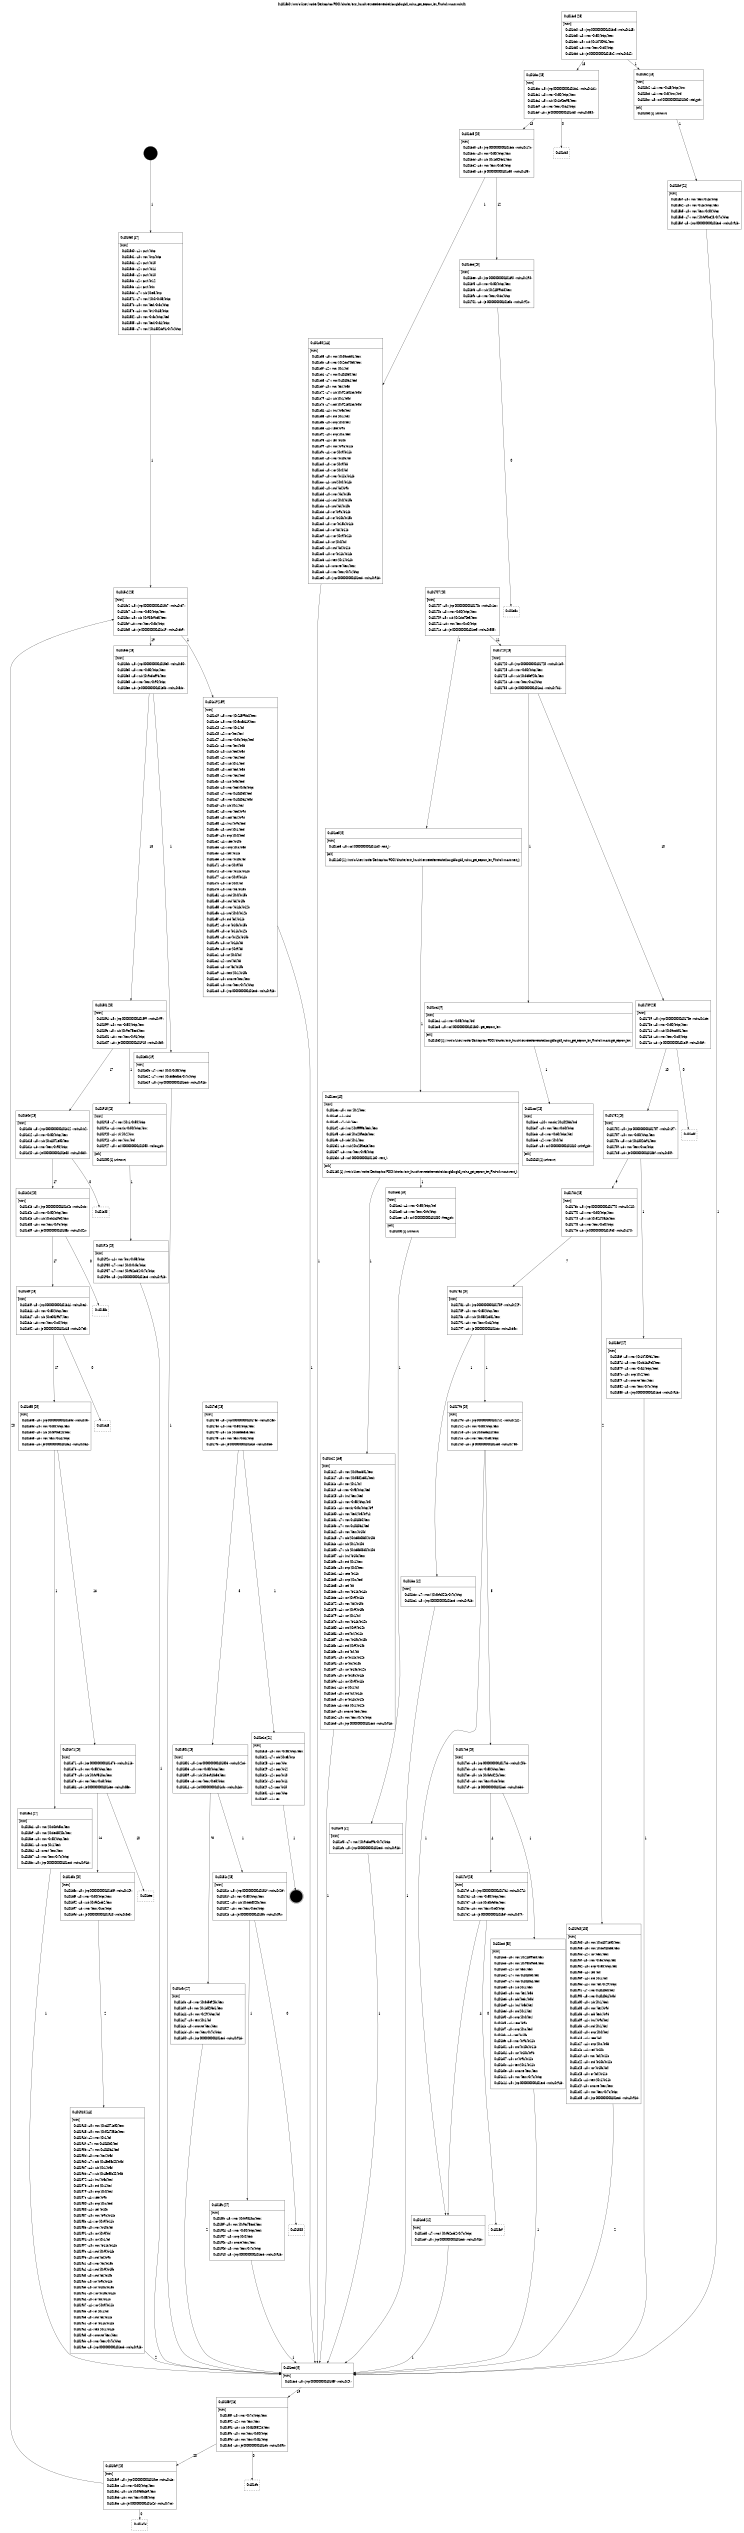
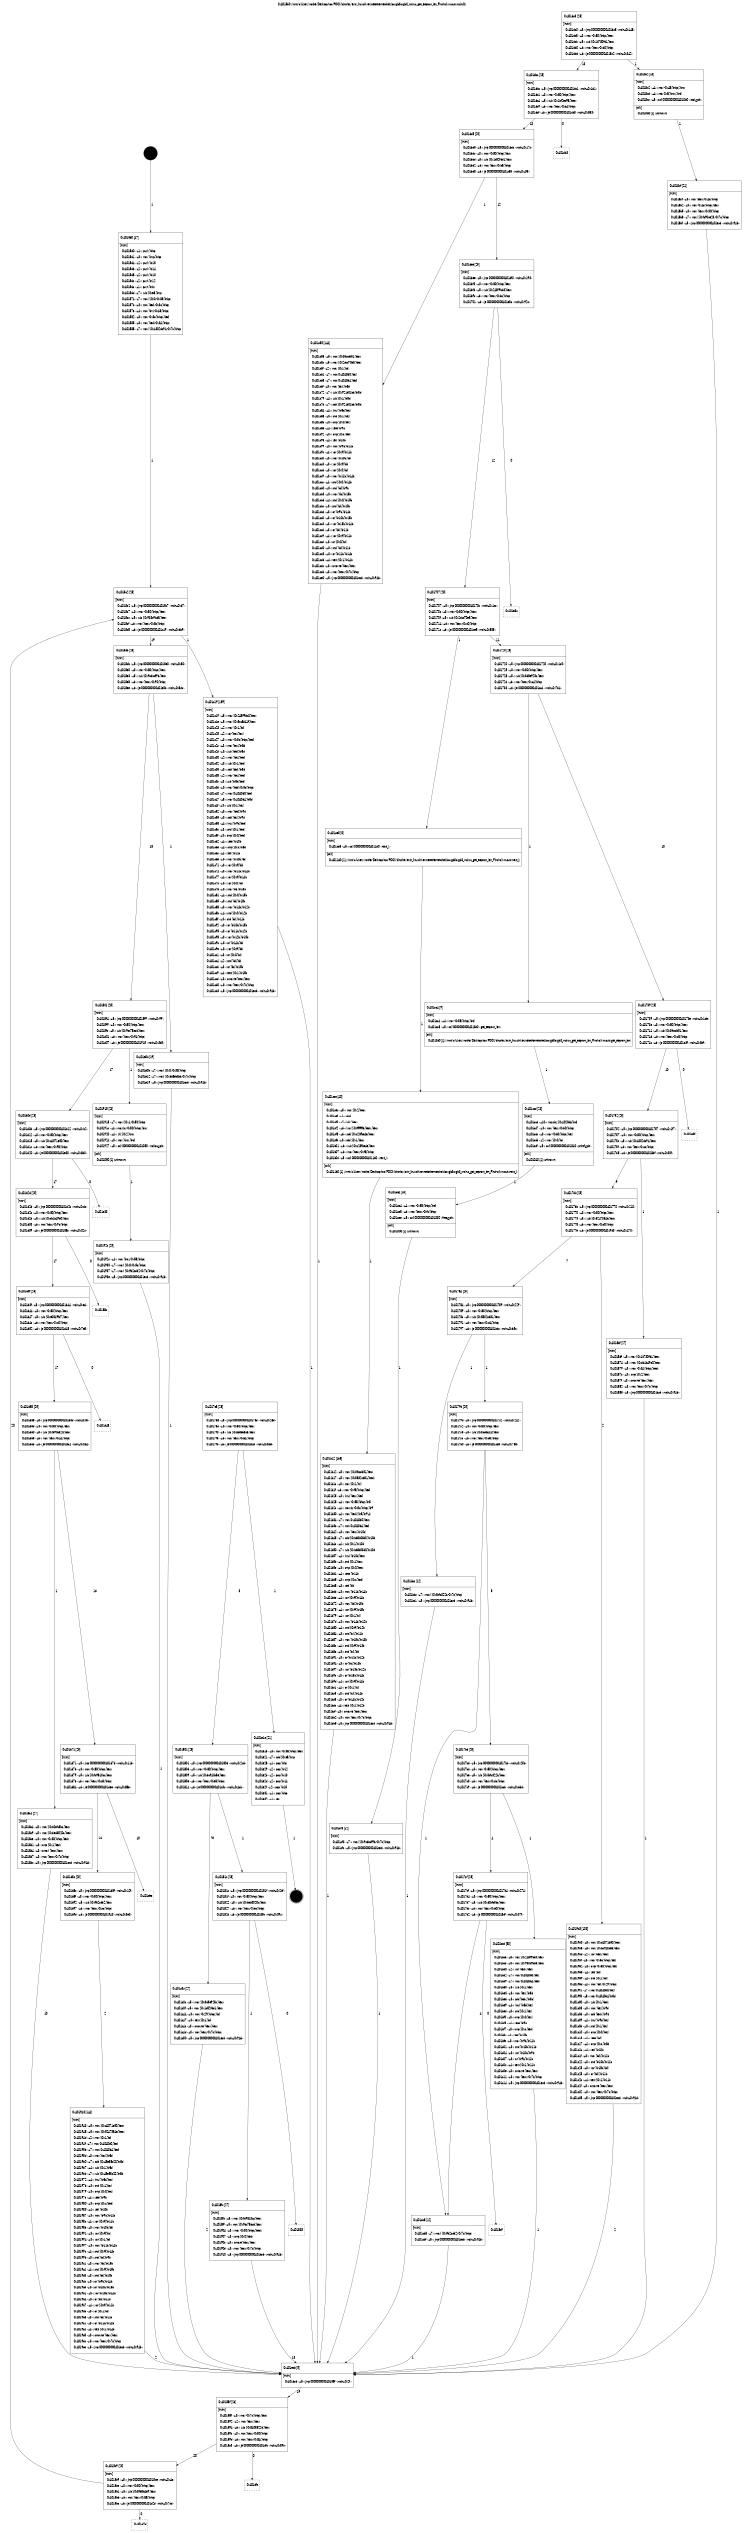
none -> (480, 447)
(421, 1182) -> (499, 1190)
(45, 2014) -> (45, 2014)
(293, 2358) -> (293, 2358)
